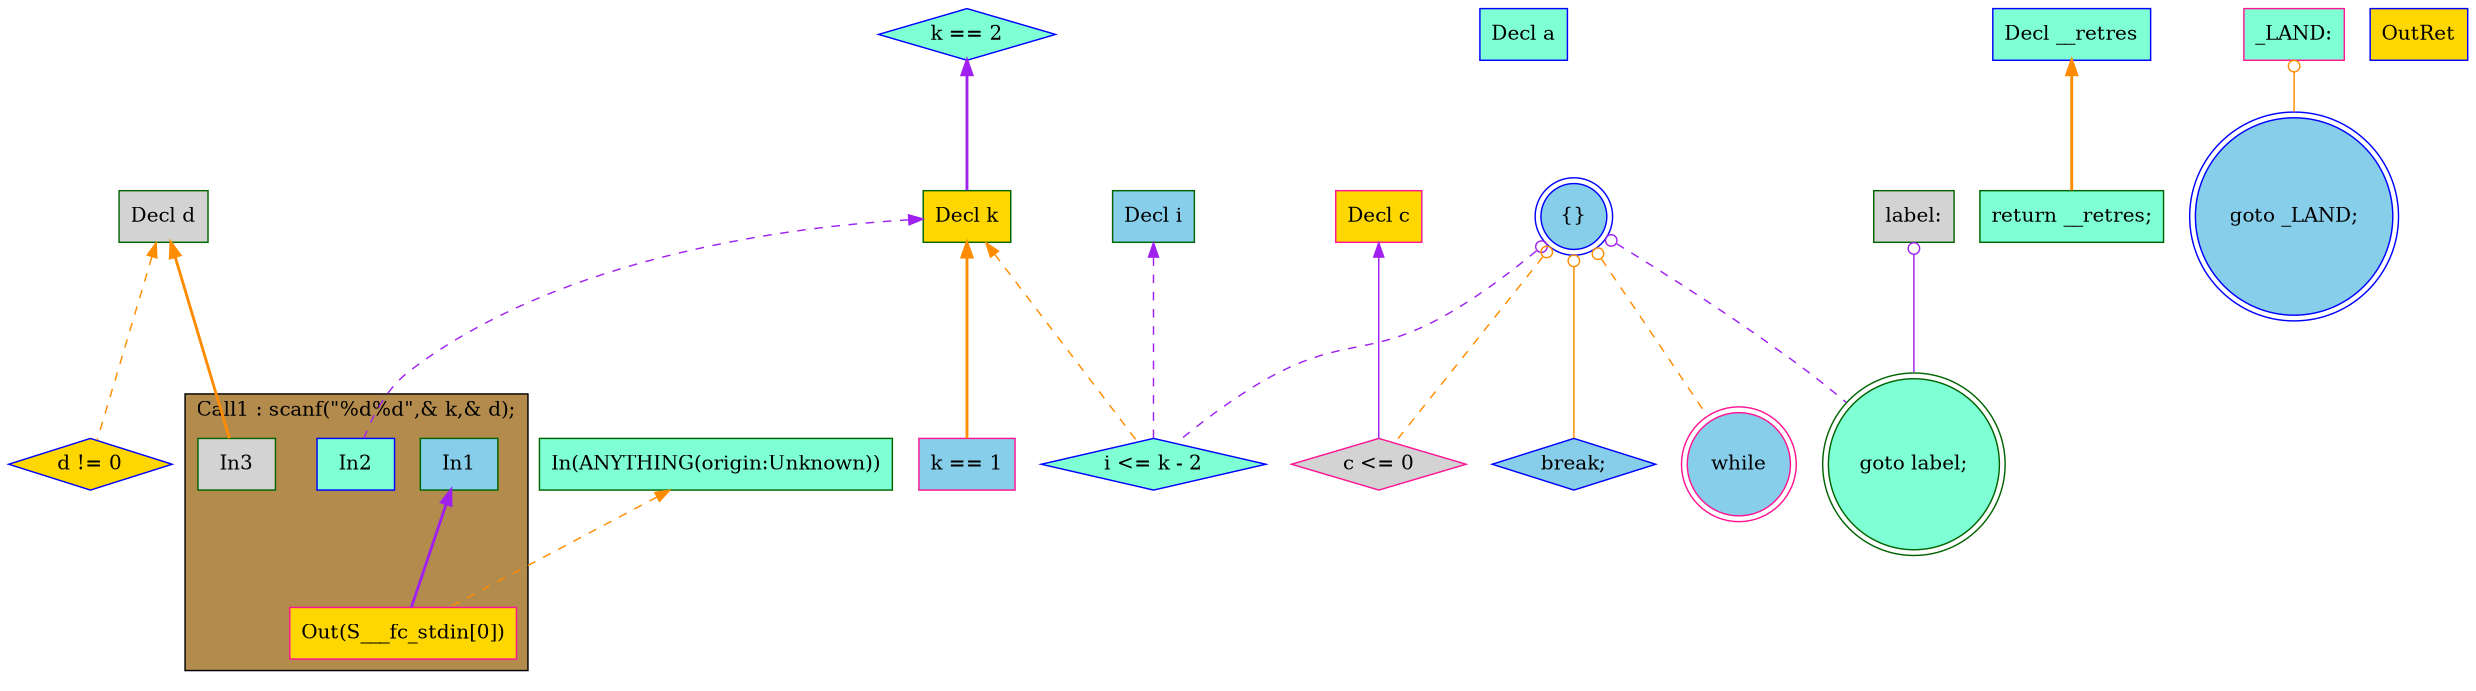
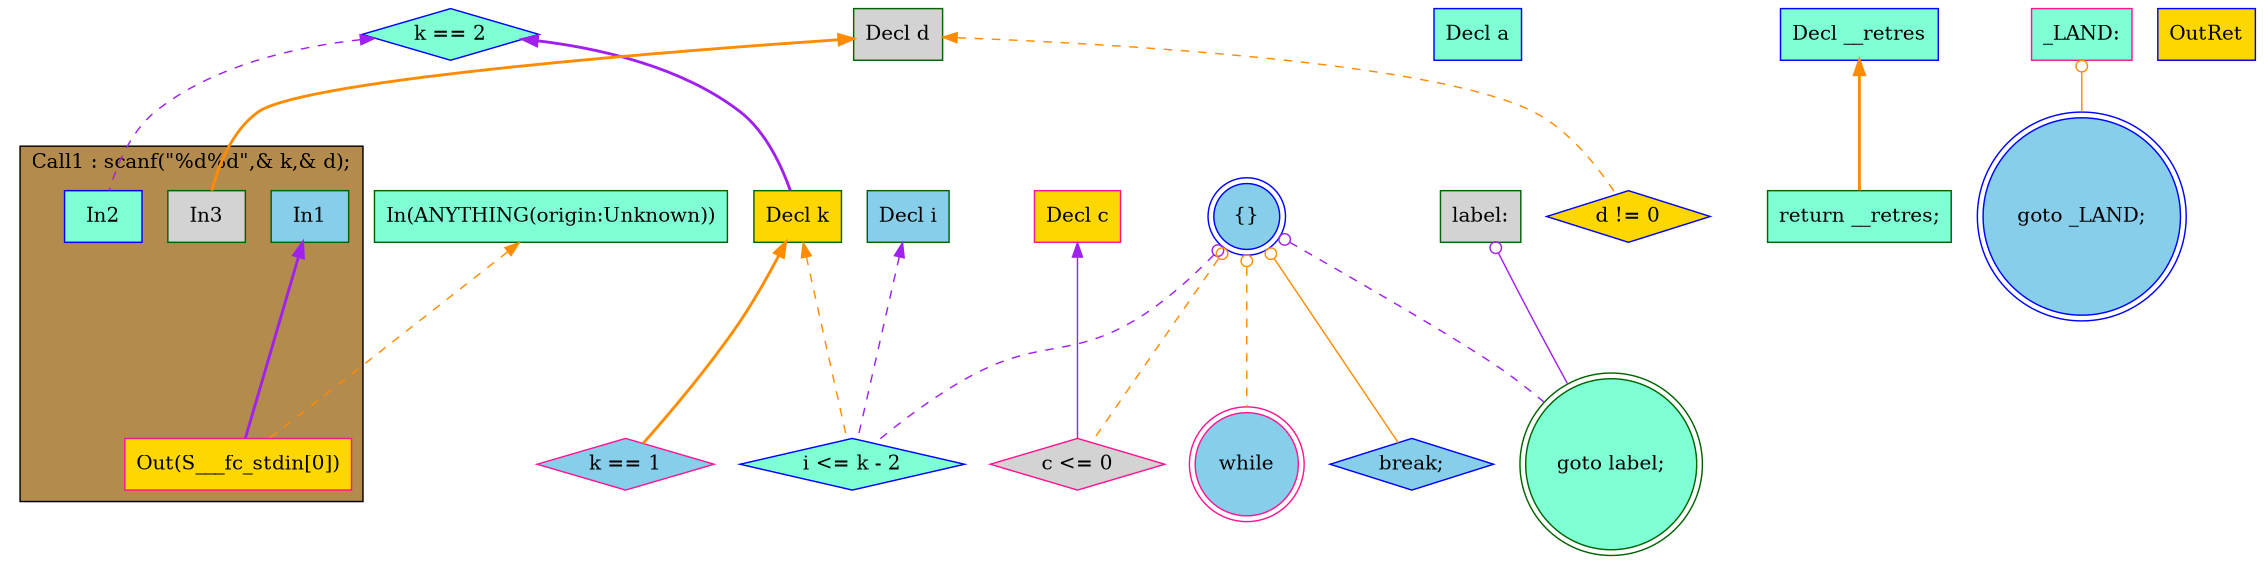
(609, 273) -> (210, 79)
(967, 464) -> (626, 464)
